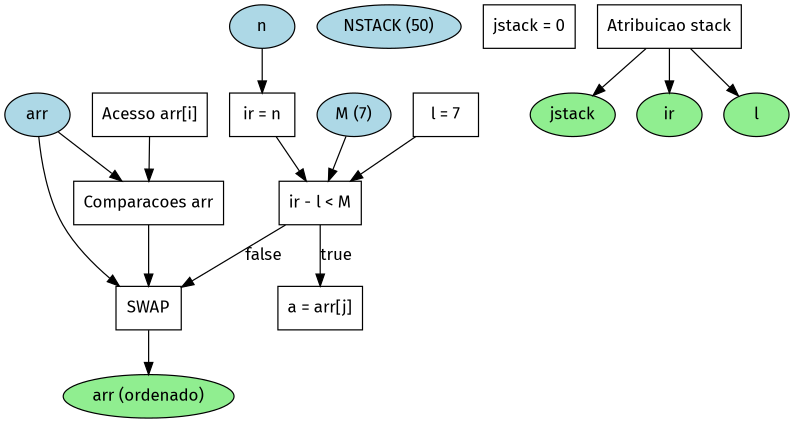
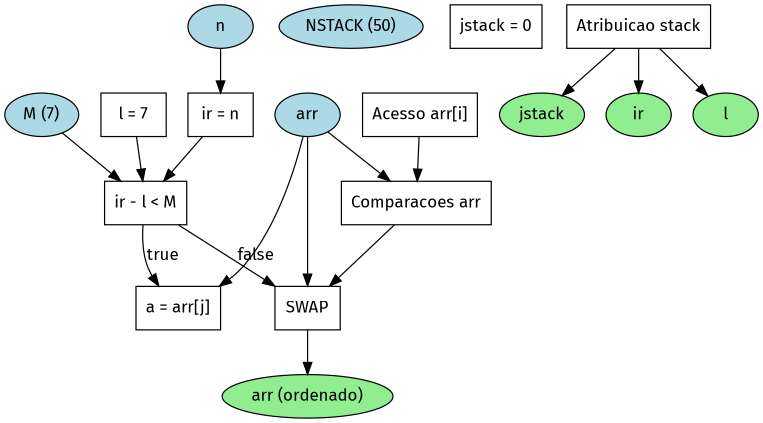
none -> (276, 213)
